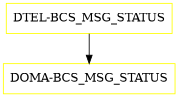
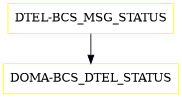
(89, 79) -> (91, 79)
